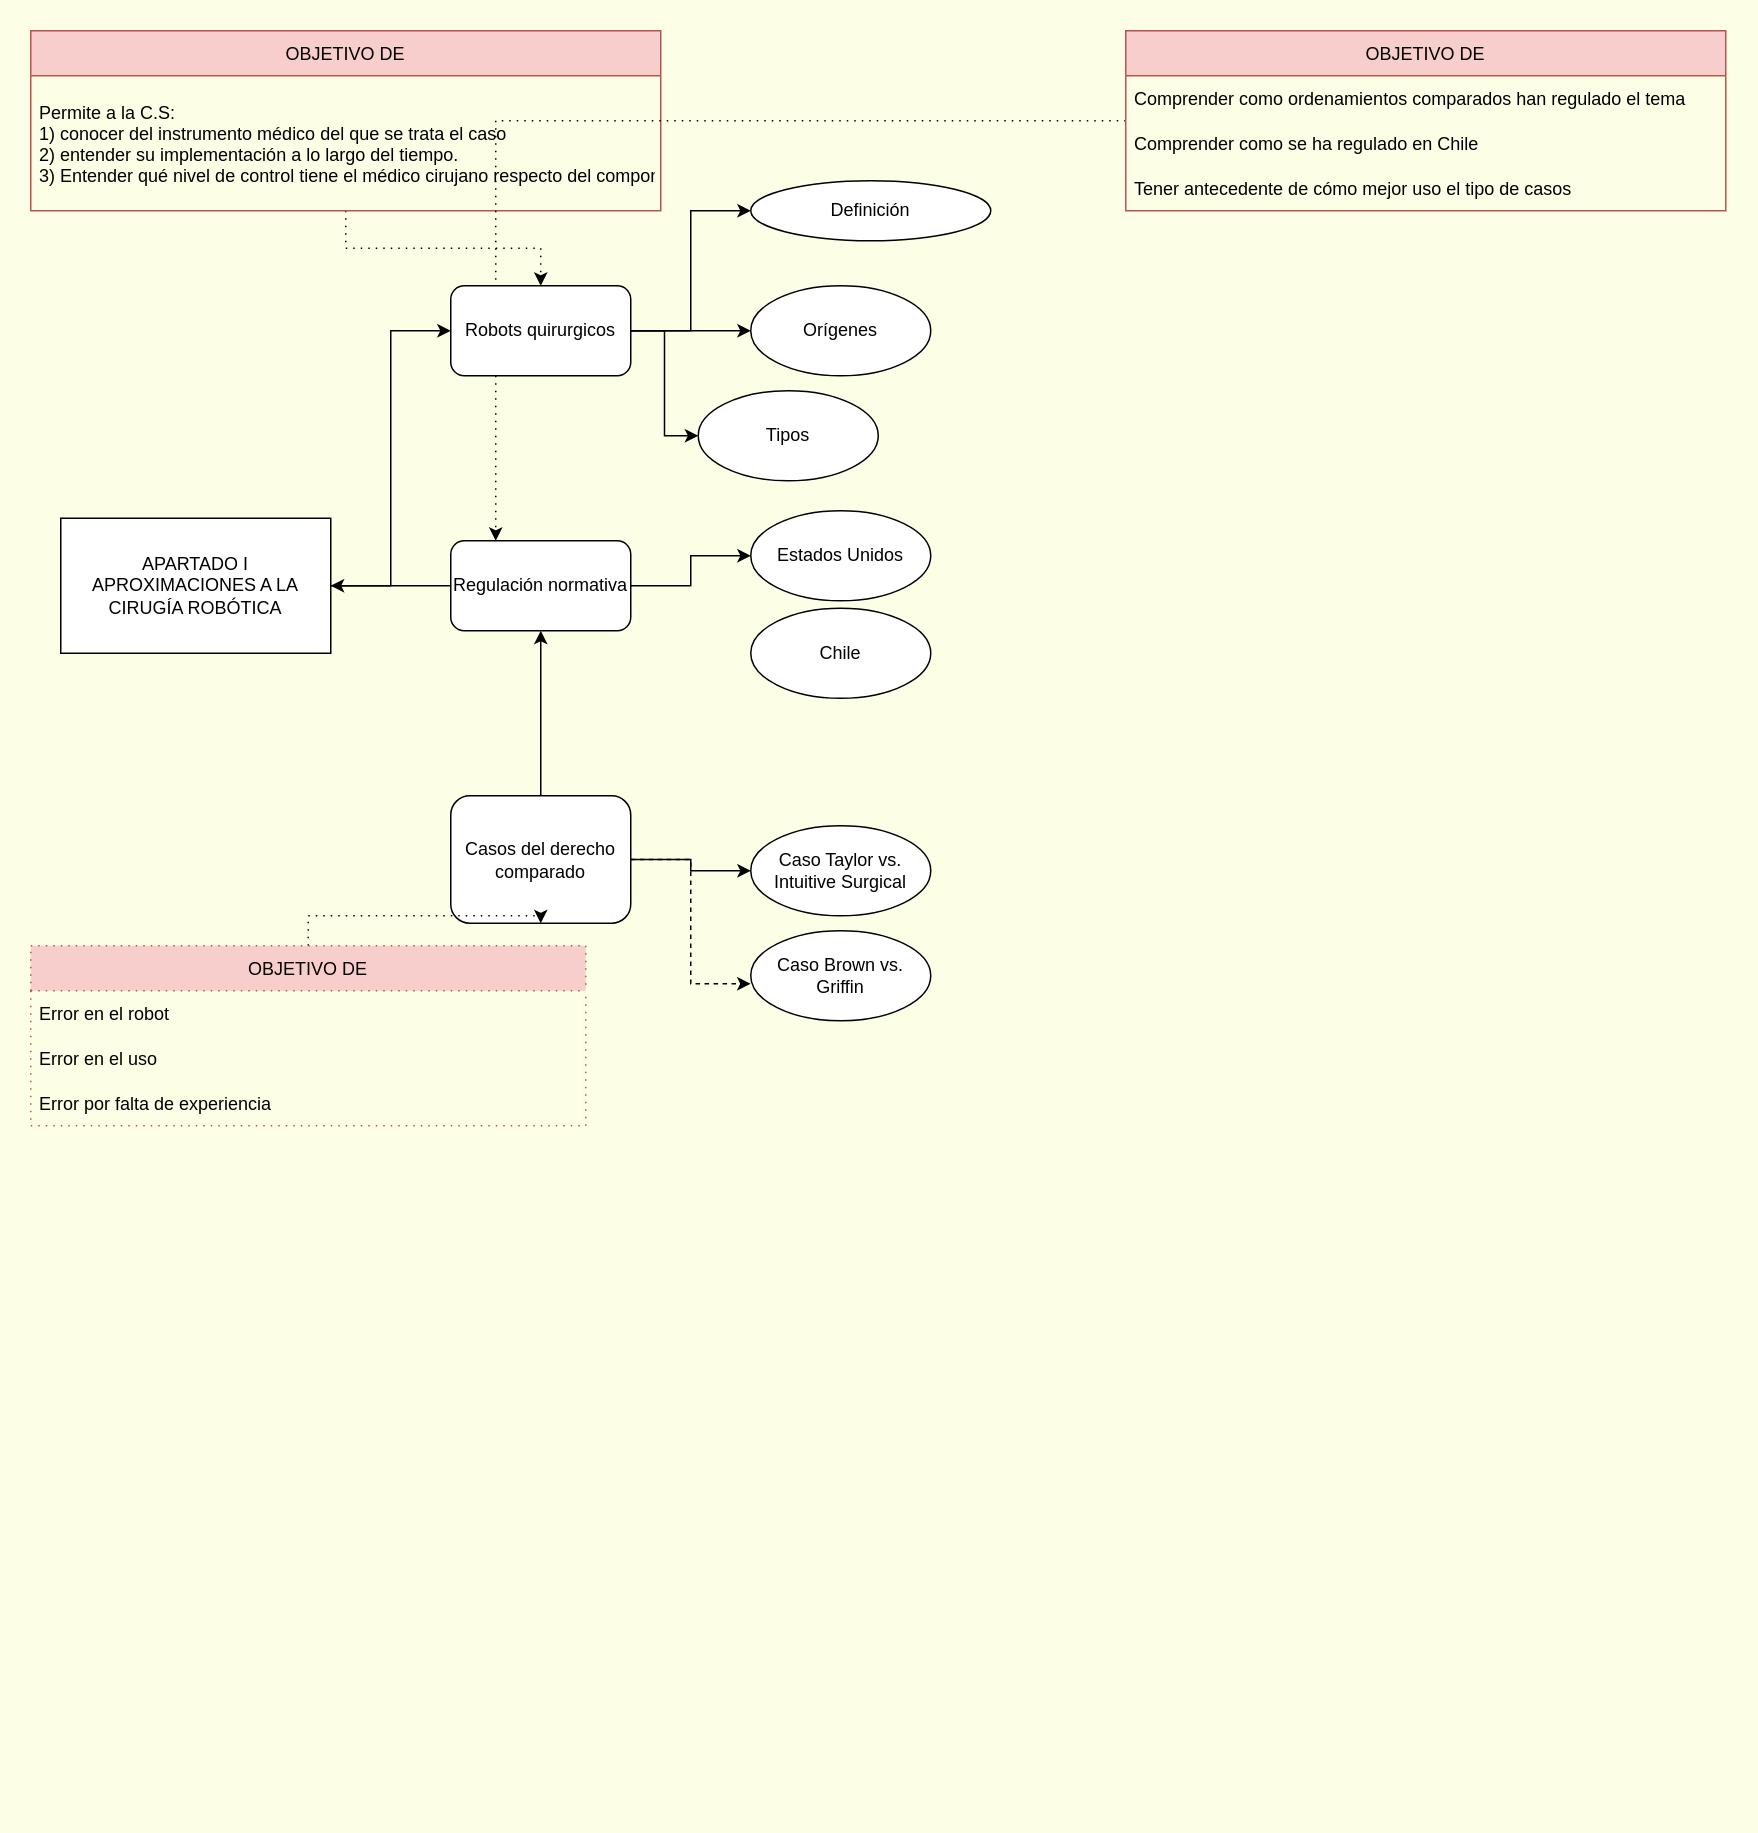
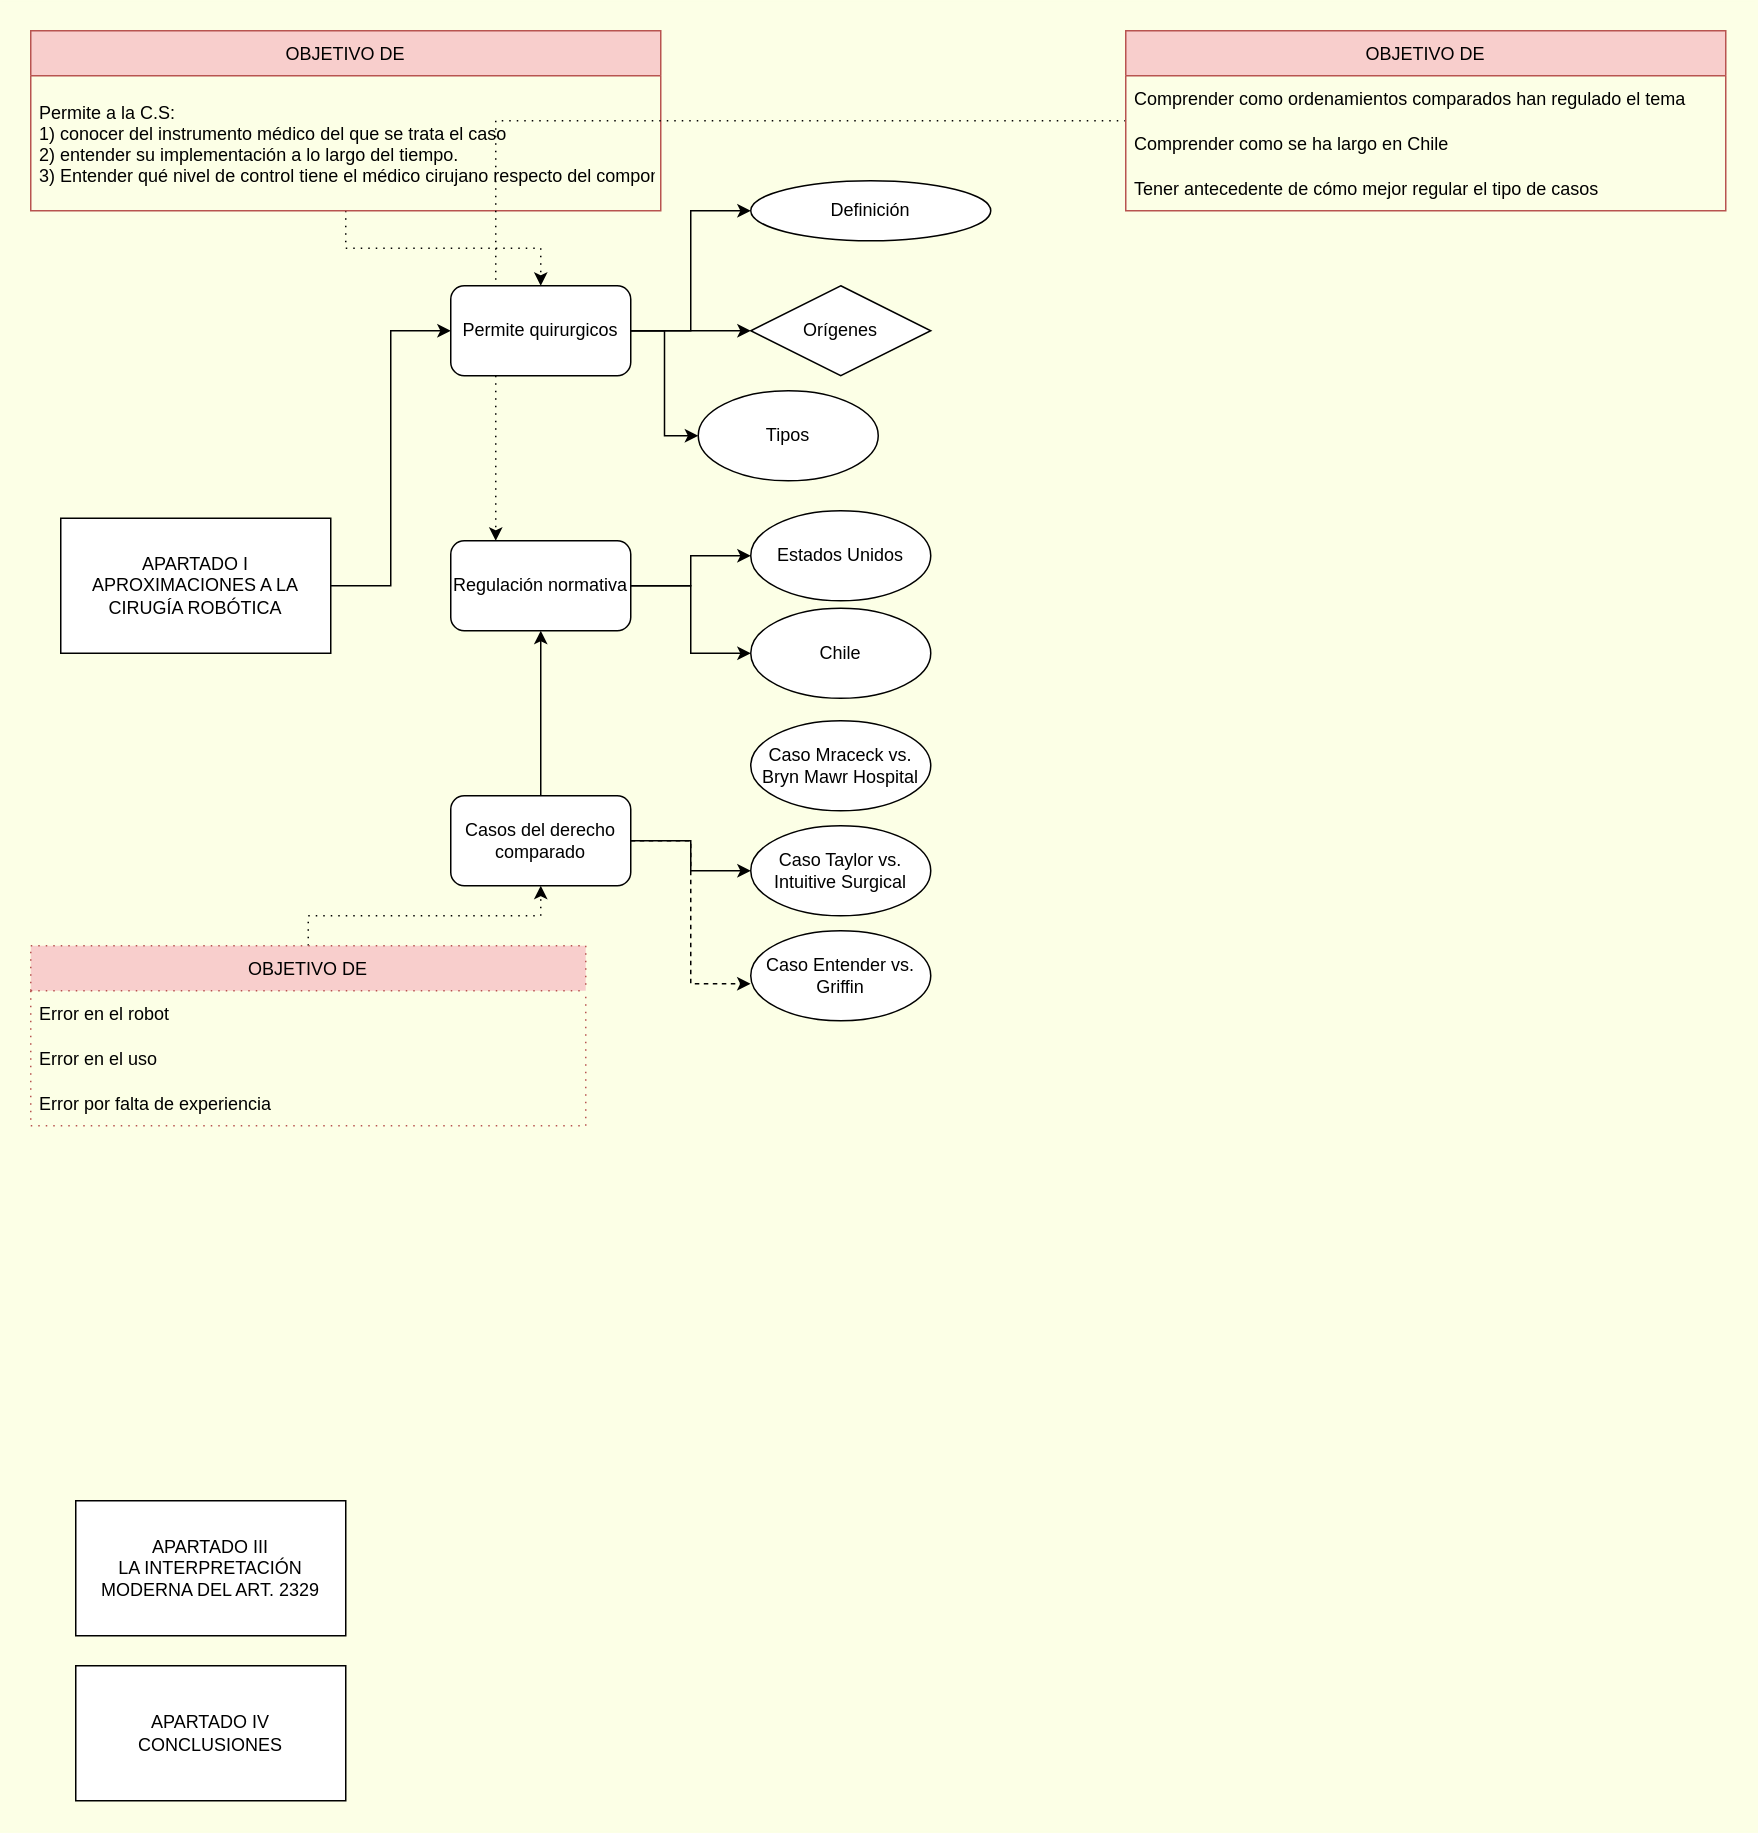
(1310, 144) -> (1294, 144)
(1370, 189) -> (1388, 189)
(541, 331) -> (541, 331)
(841, 331) -> (841, 331)
(421, 586) -> (691, 644)
none -> (841, 766)
(541, 860) -> (541, 841)
(841, 976) -> (841, 976)
none -> (211, 1568)
none -> (211, 1733)
